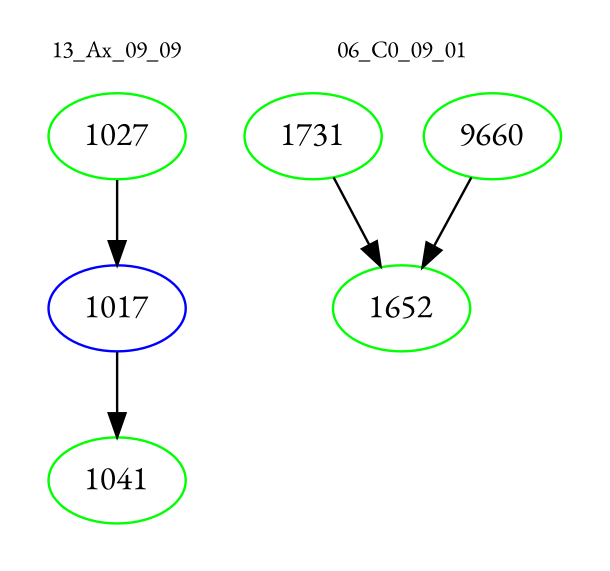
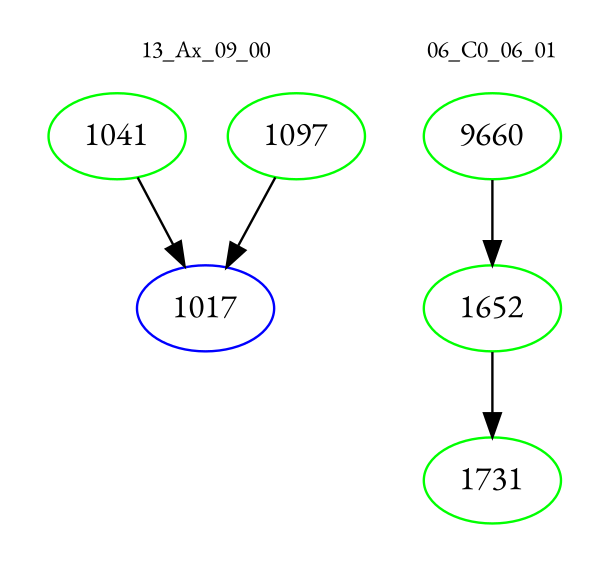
(117, 51) -> (207, 51)
(403, 51) -> (492, 51)
(117, 136) -> (296, 136)
(351, 211) -> (492, 383)
(117, 383) -> (155, 211)
